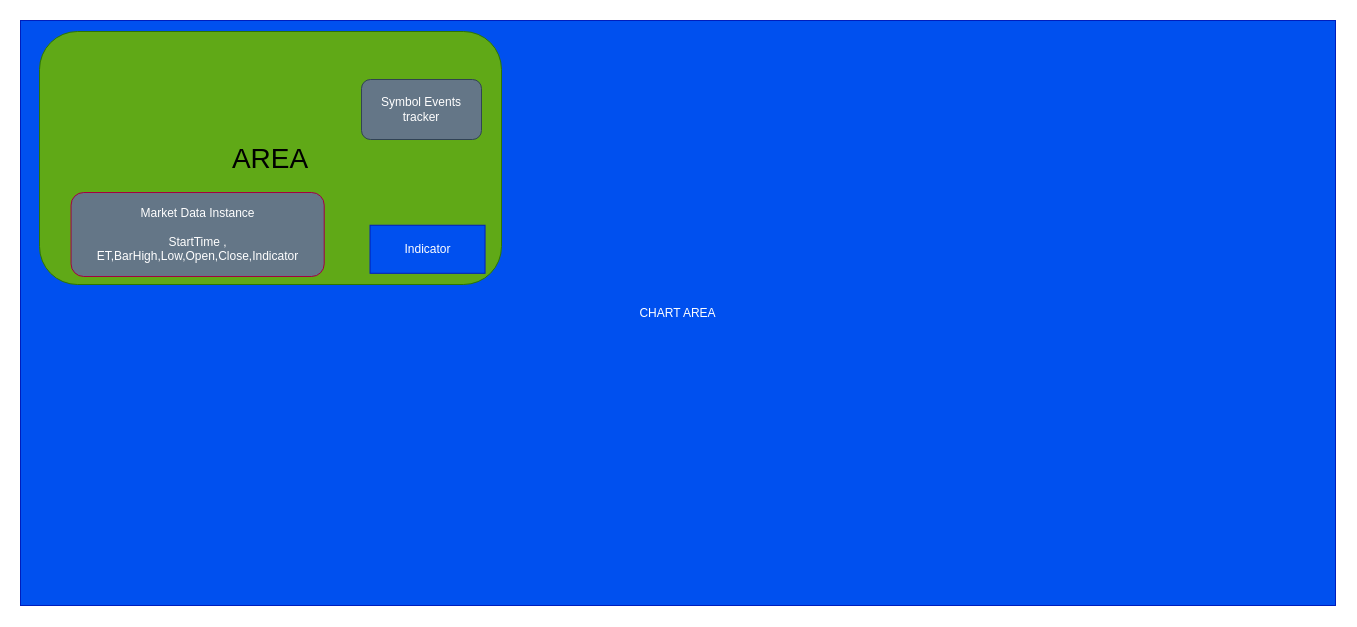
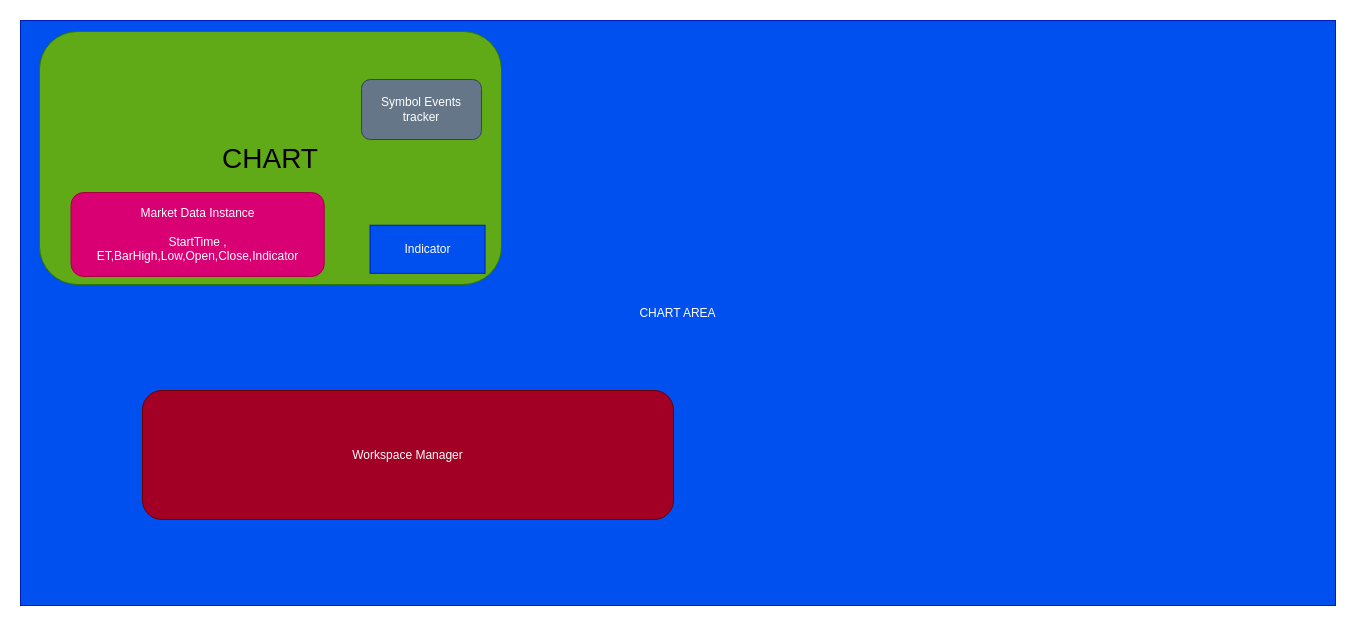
(271, 159) -> (271, 159)
(198, 234) -> (198, 234)
none -> (408, 455)
